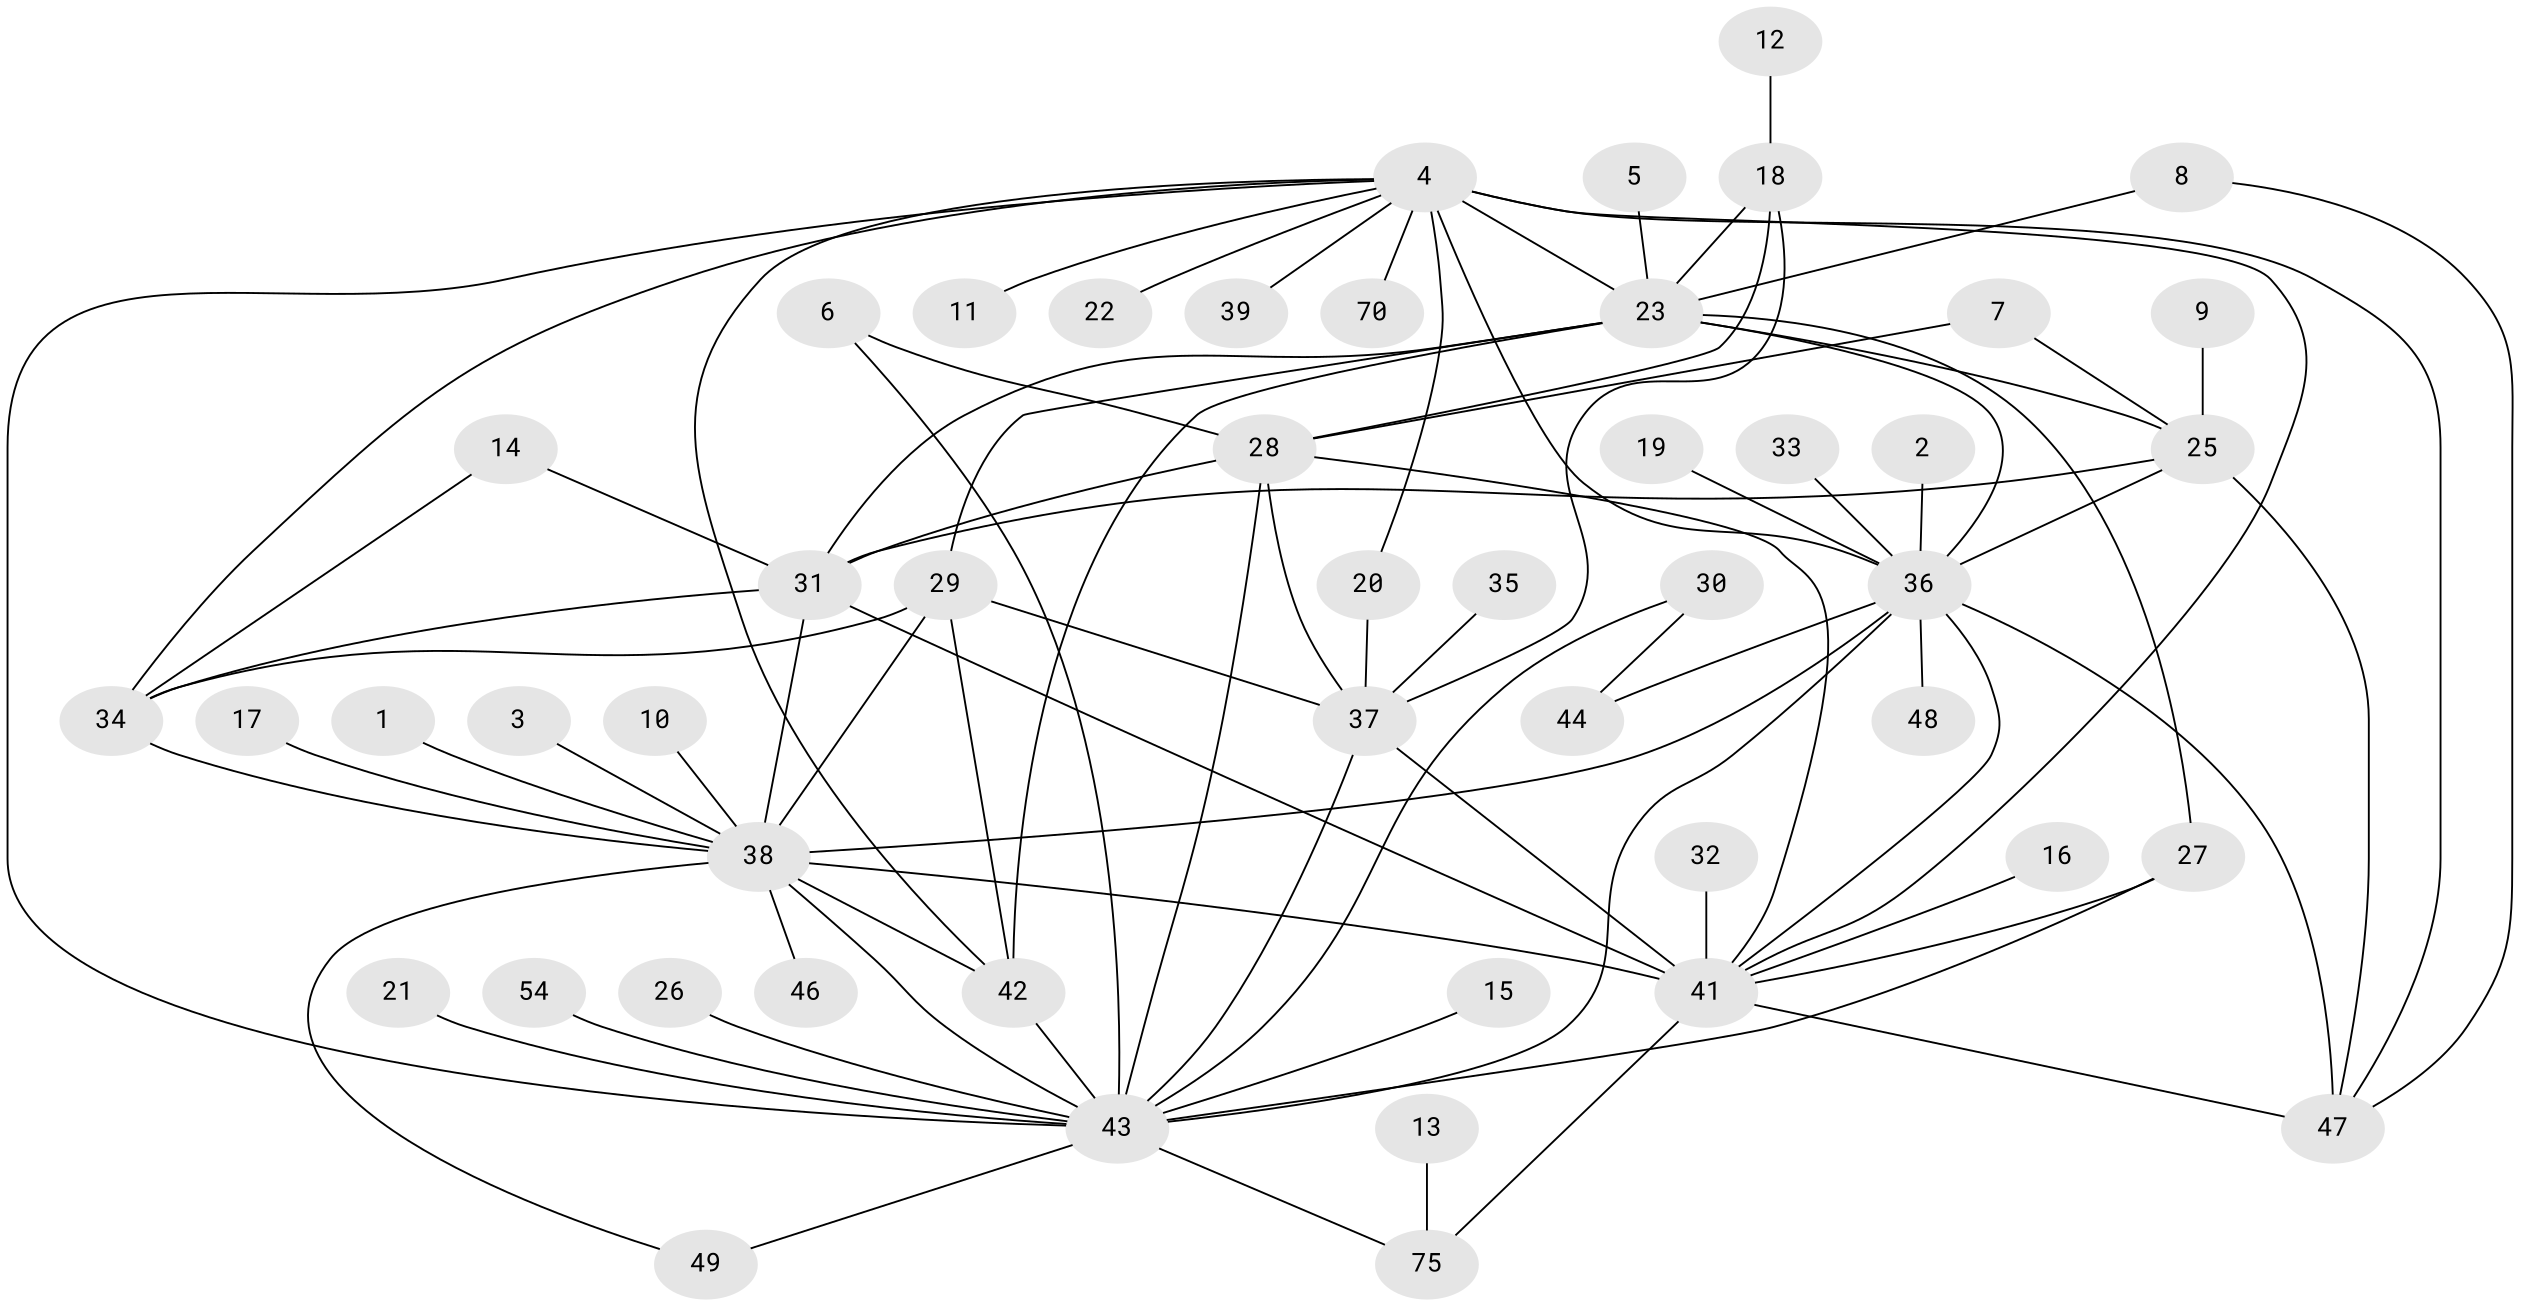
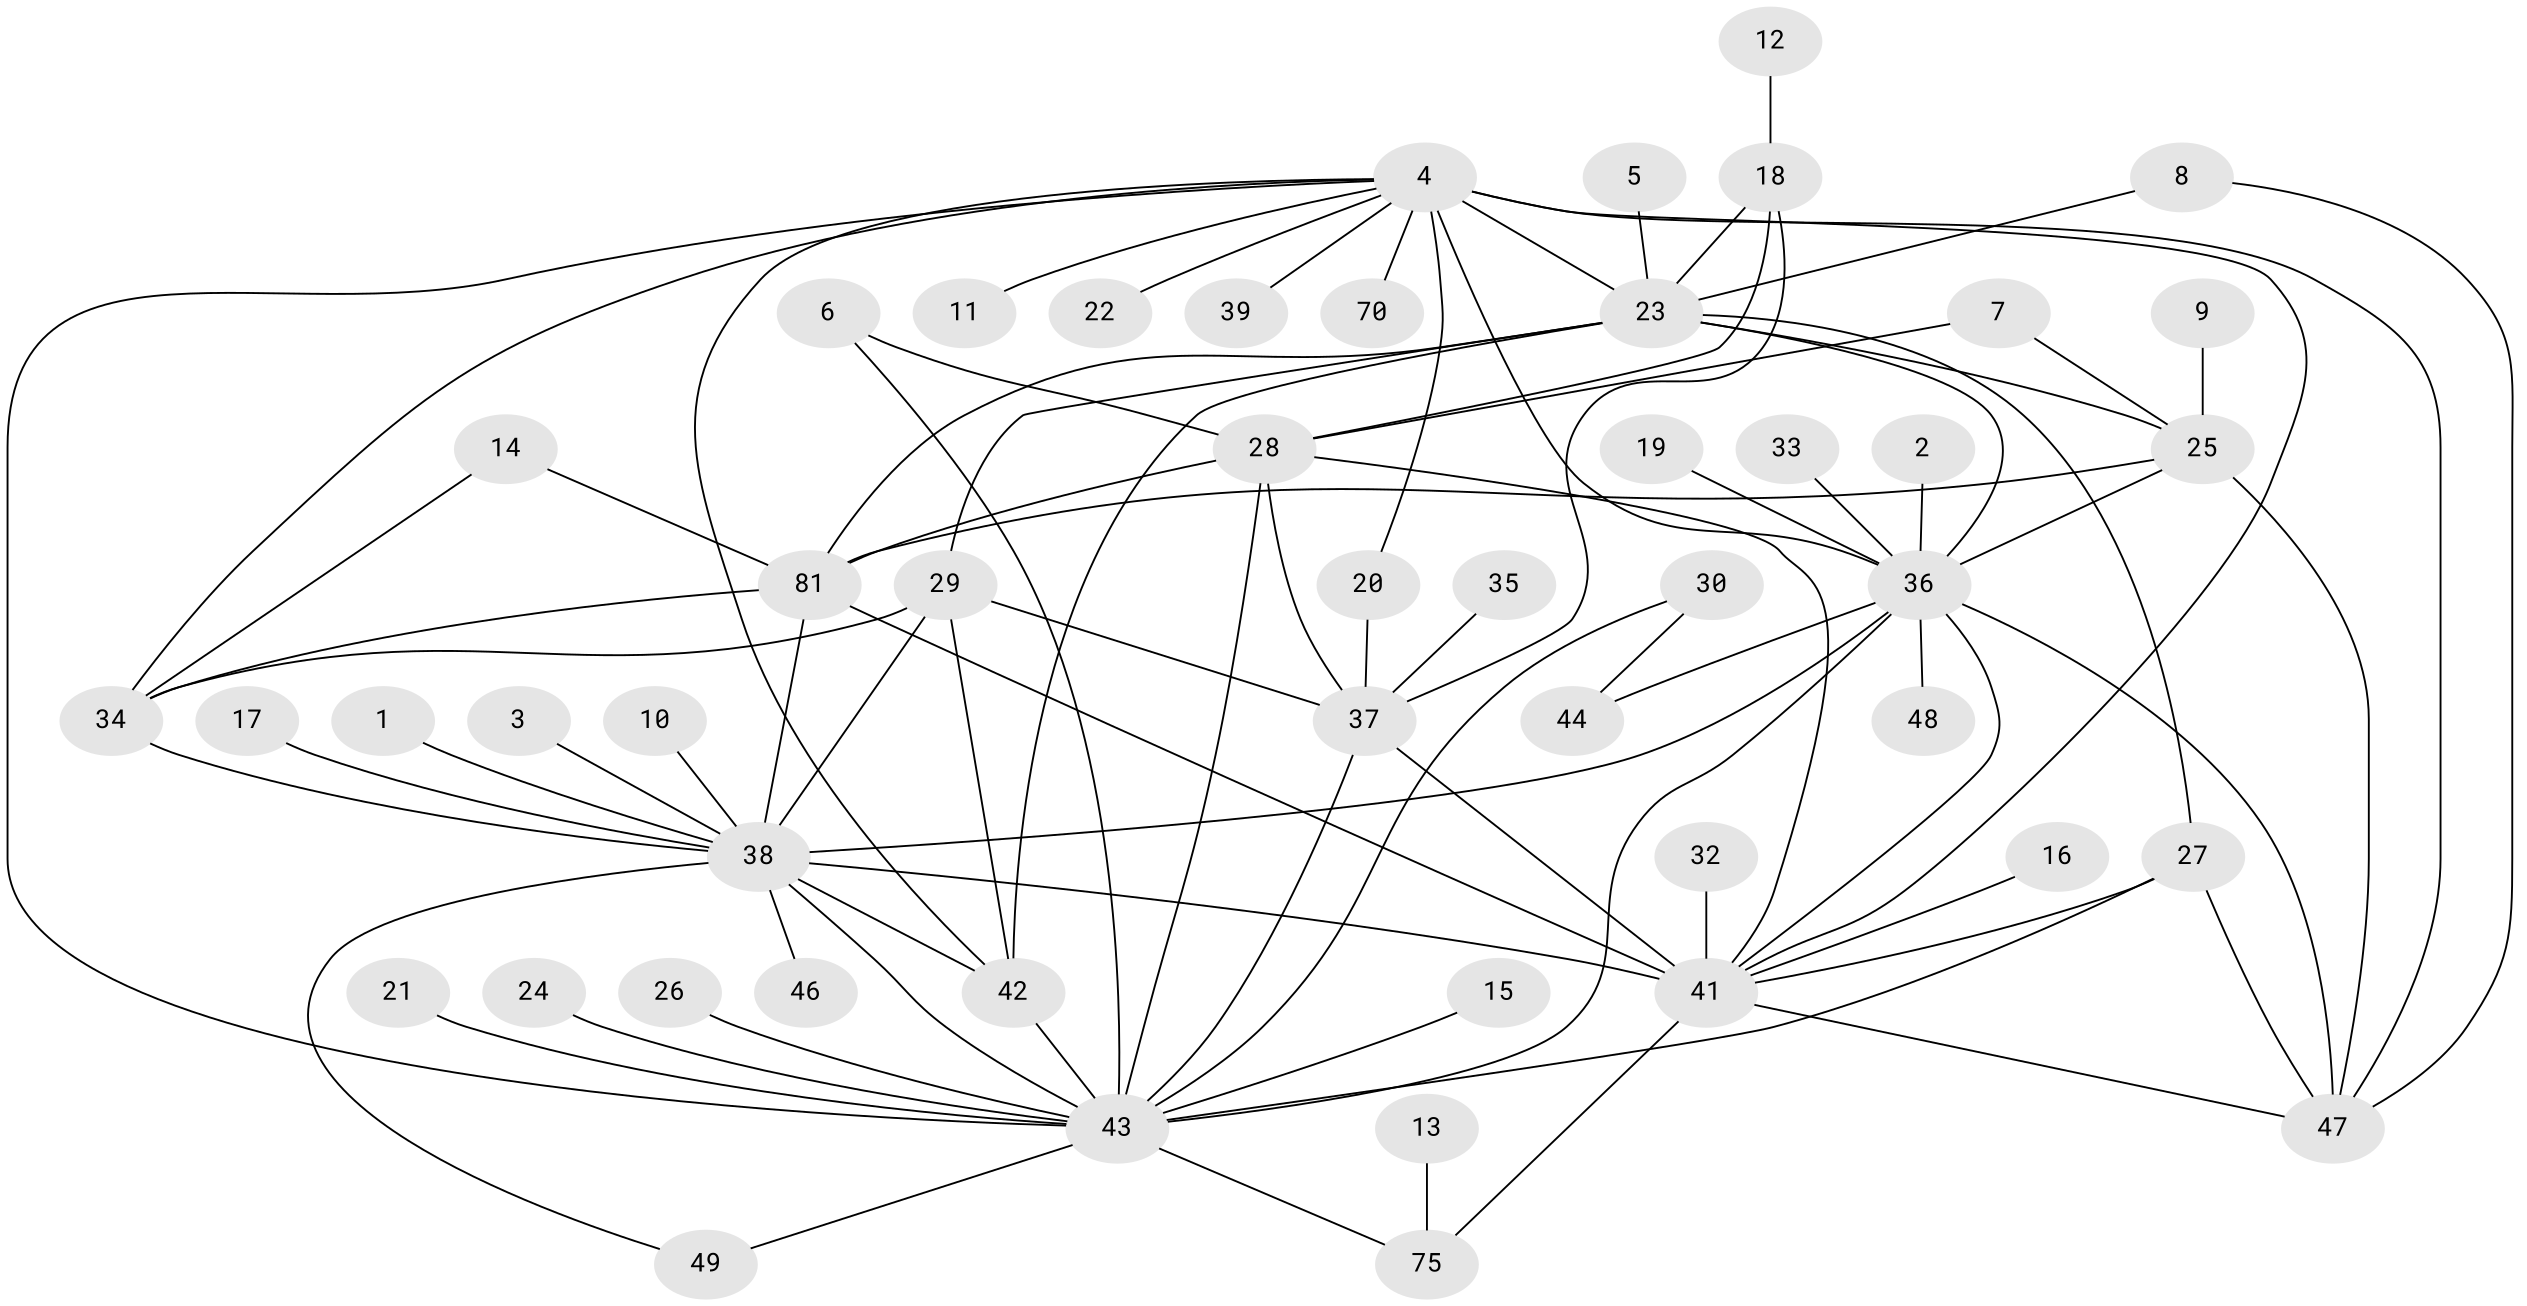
(810, 585) -> (810, 585)
(534, 993) -> (534, 993)
none -> (2255, 996)
